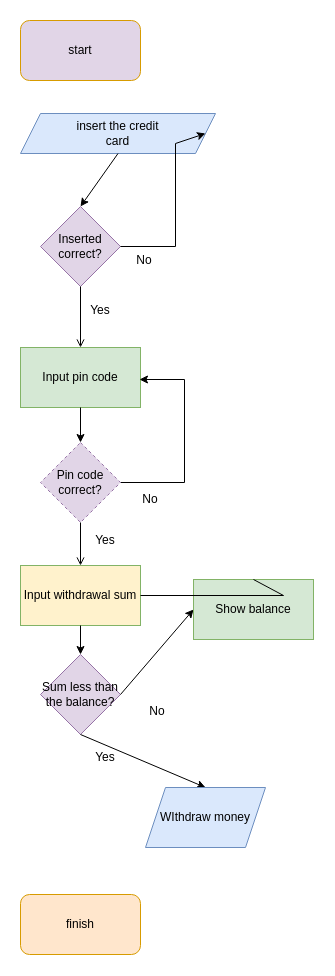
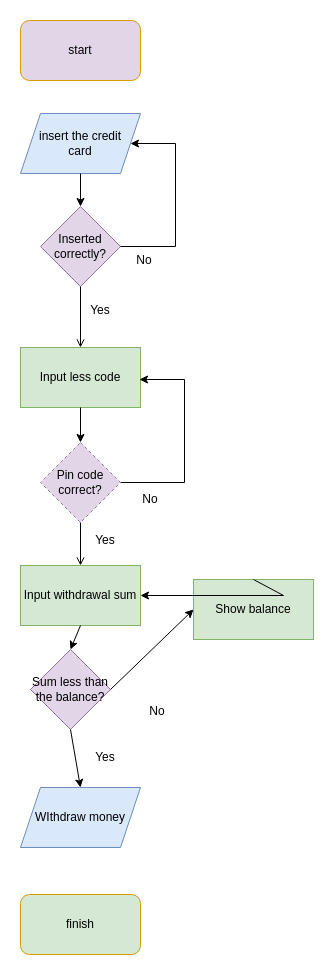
(118, 134) -> (81, 144)
(81, 247) -> (81, 247)
(81, 378) -> (81, 378)
(81, 596) -> (81, 596)
(147, 596) -> (149, 596)
(81, 695) -> (71, 690)
(206, 818) -> (81, 818)
(81, 925) -> (81, 925)
